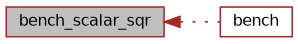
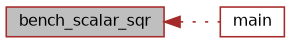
(256, 22) -> (252, 22)
